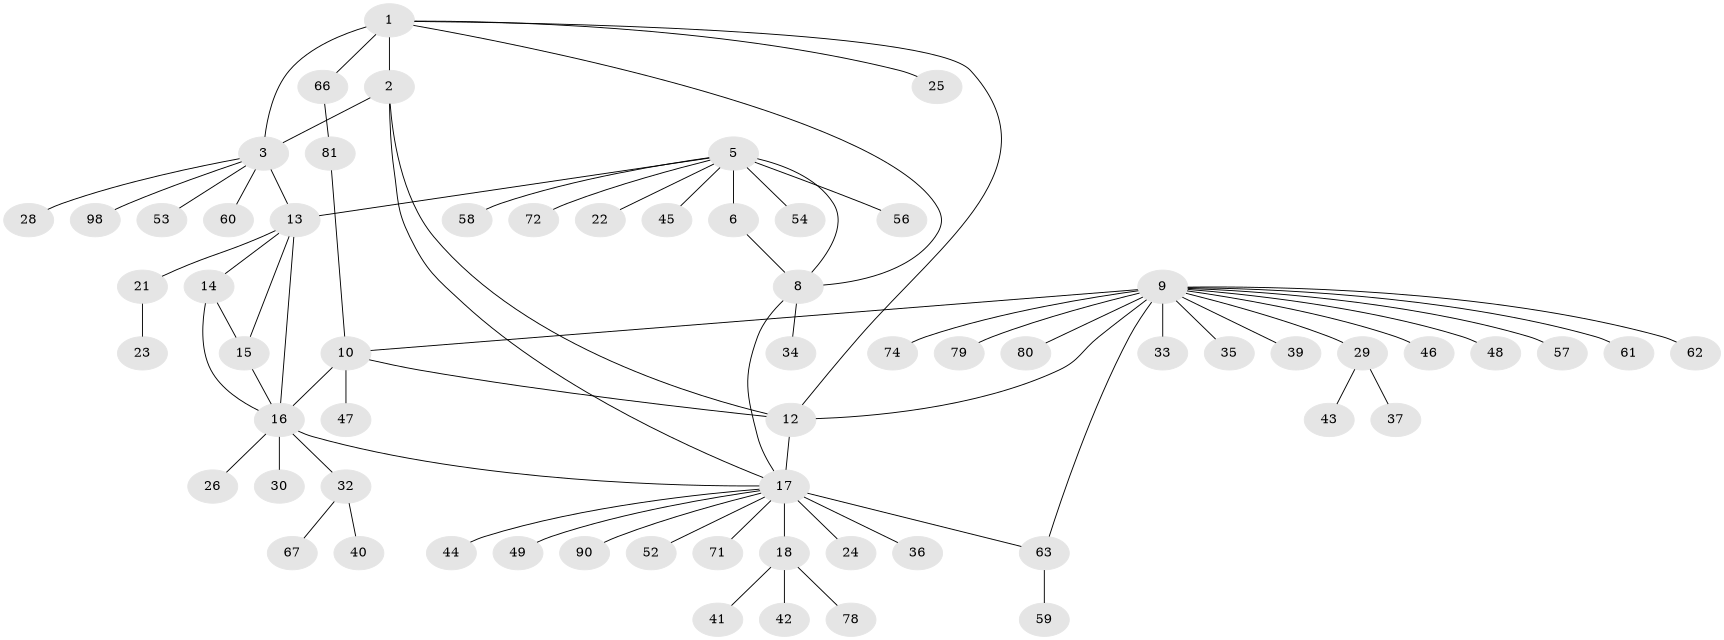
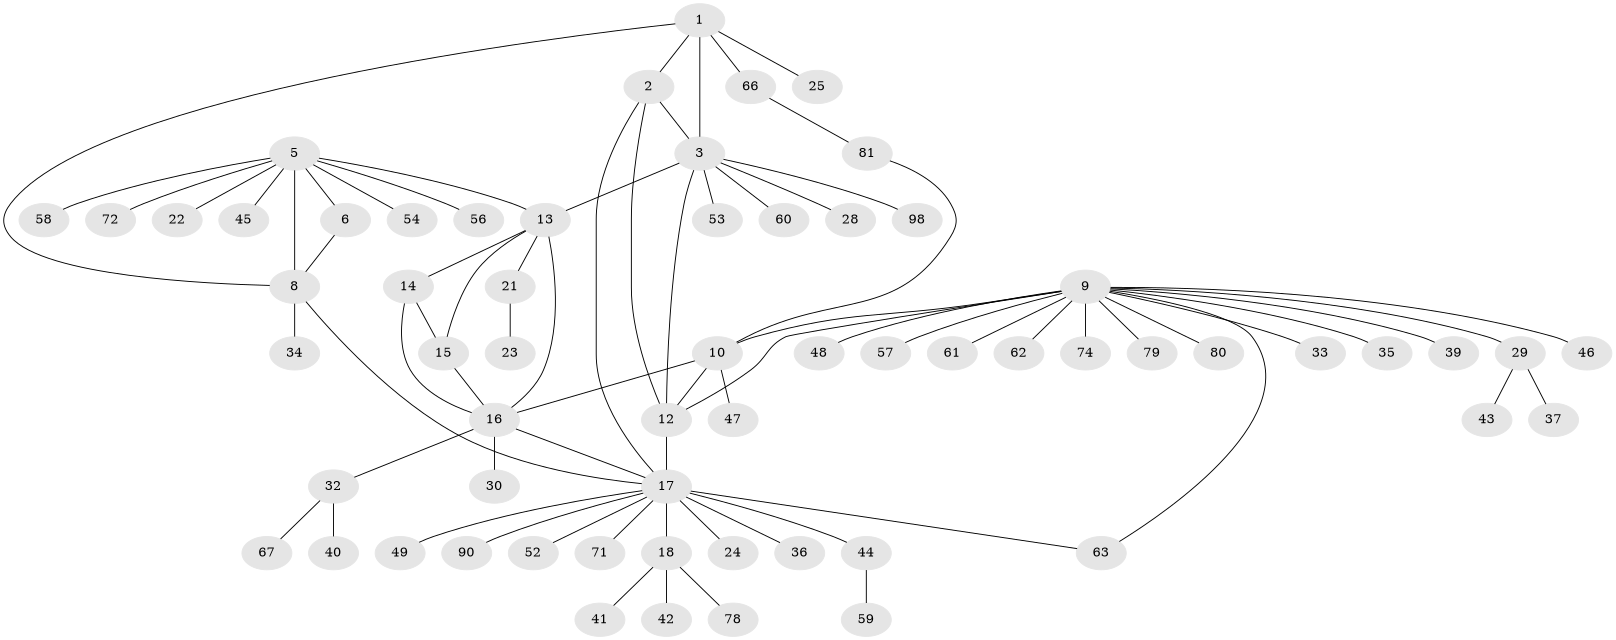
(901, 49) -> (673, 286)
(213, 487) -> none
(1044, 587) -> (866, 587)
